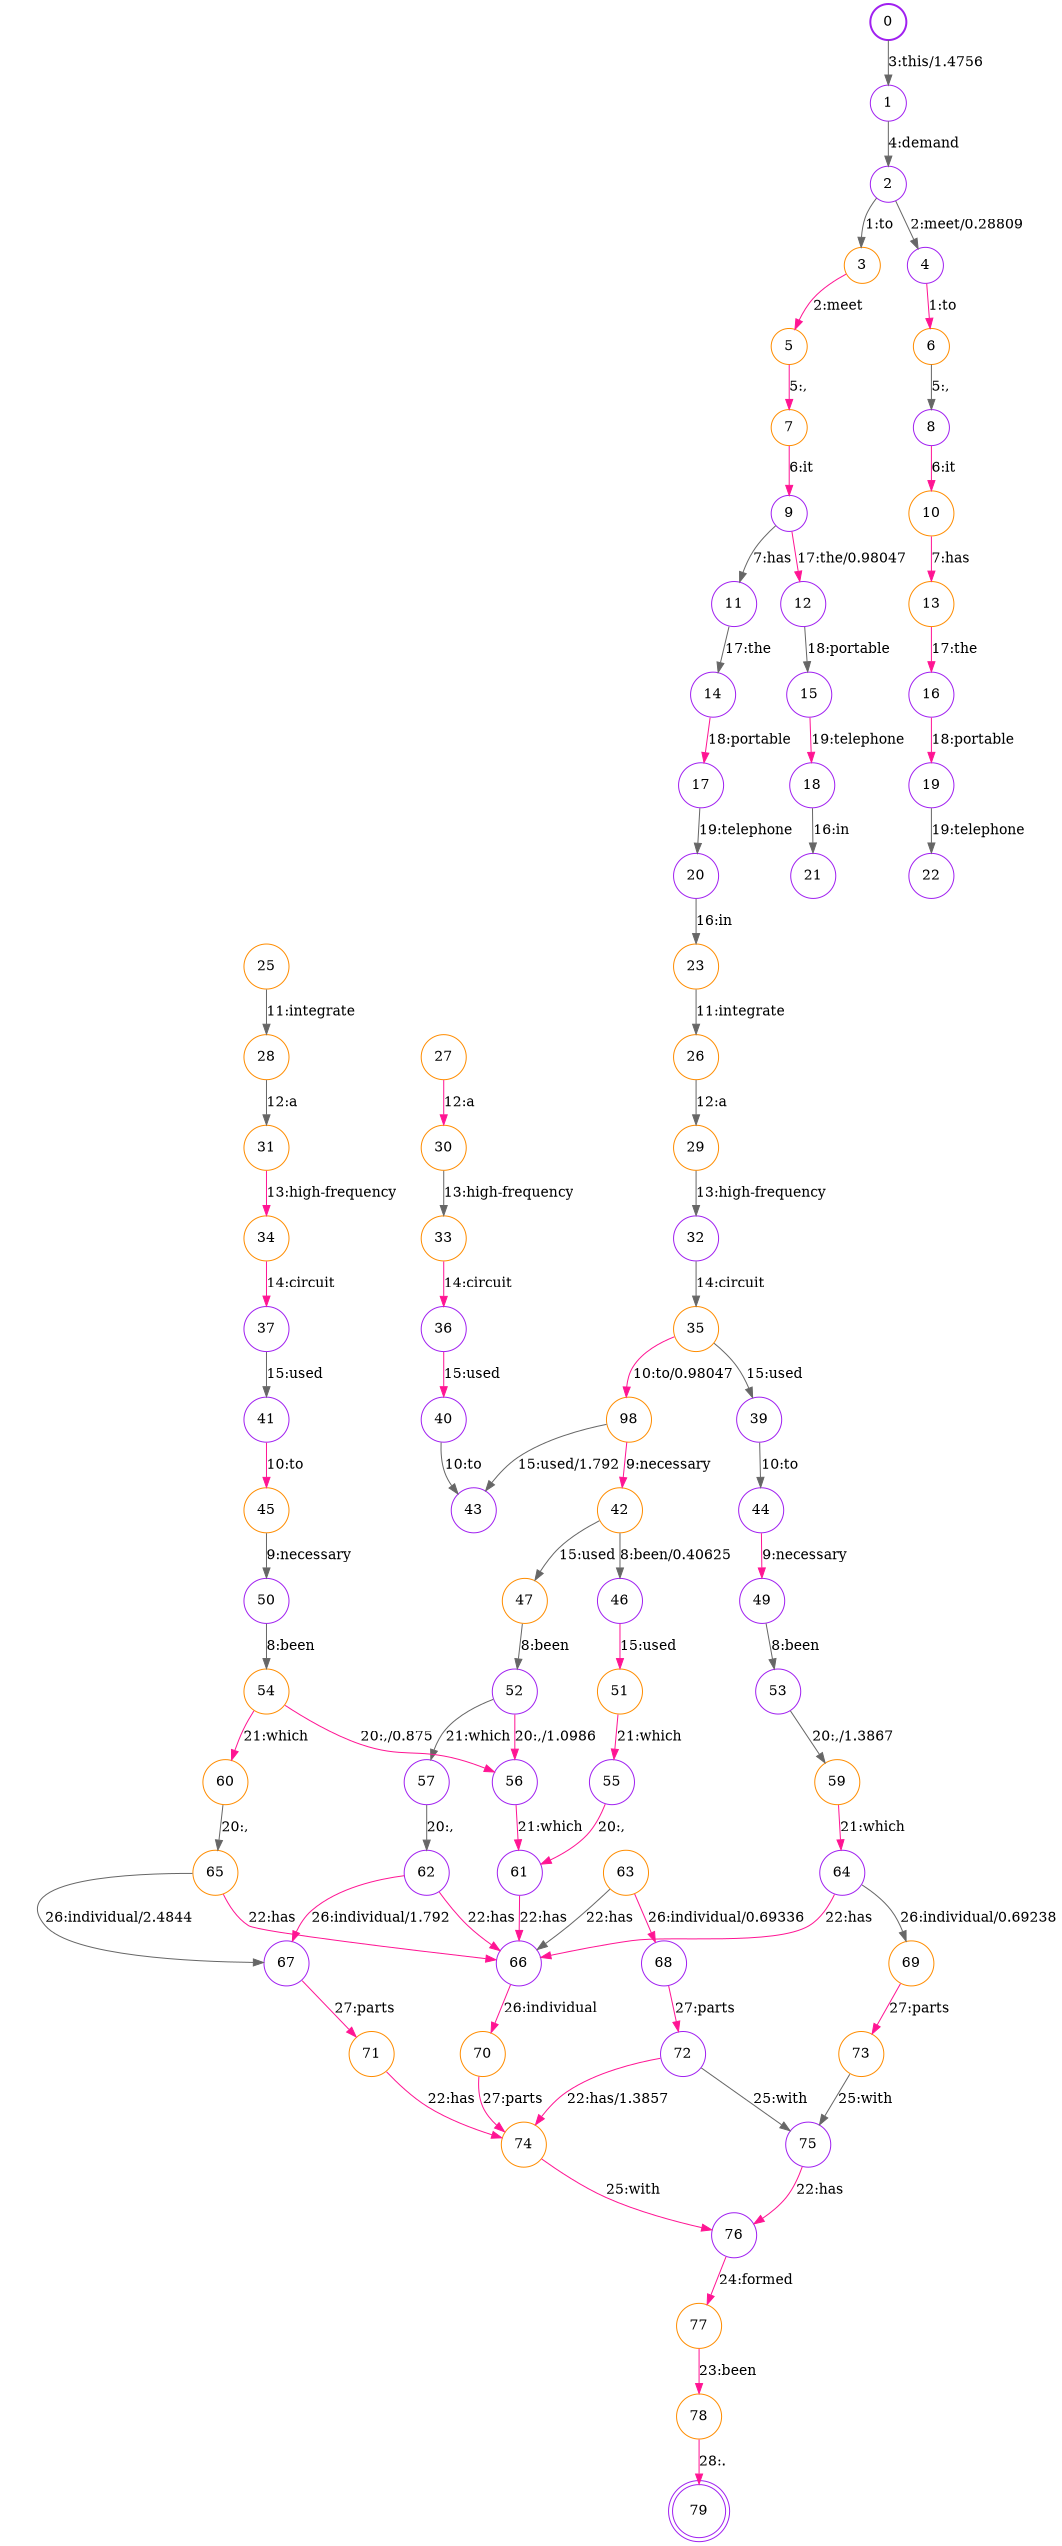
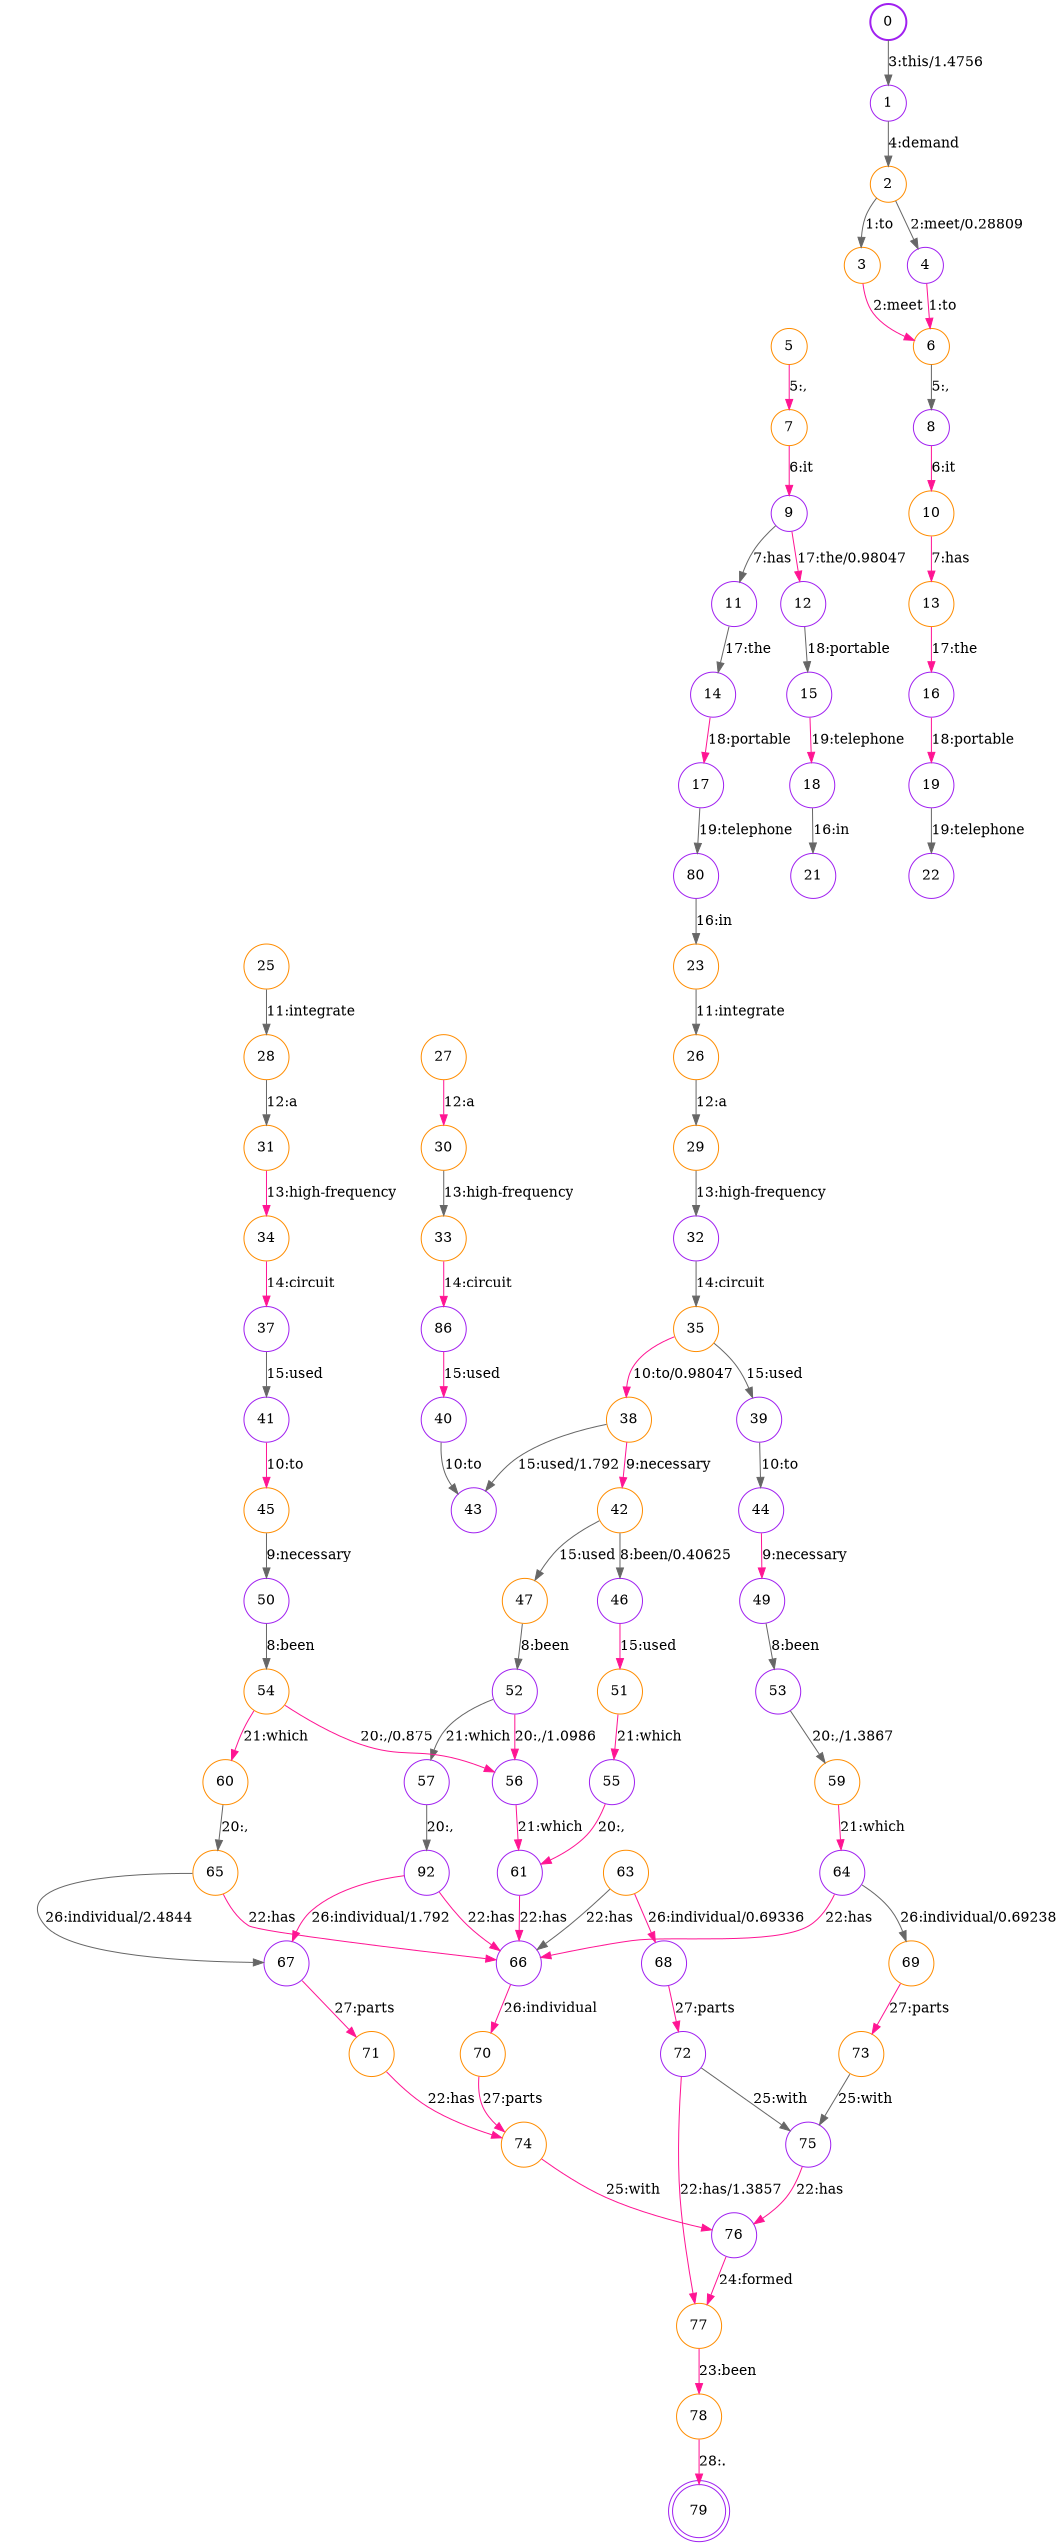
(888, 184) -> (888, 184)
(819, 293) -> (876, 316)
(696, 876) -> (696, 876)
(444, 1329) -> (444, 1329)
(629, 1420) -> (629, 1420)
(427, 1873) -> (427, 1873)
(595, 2077) -> (679, 2186)
